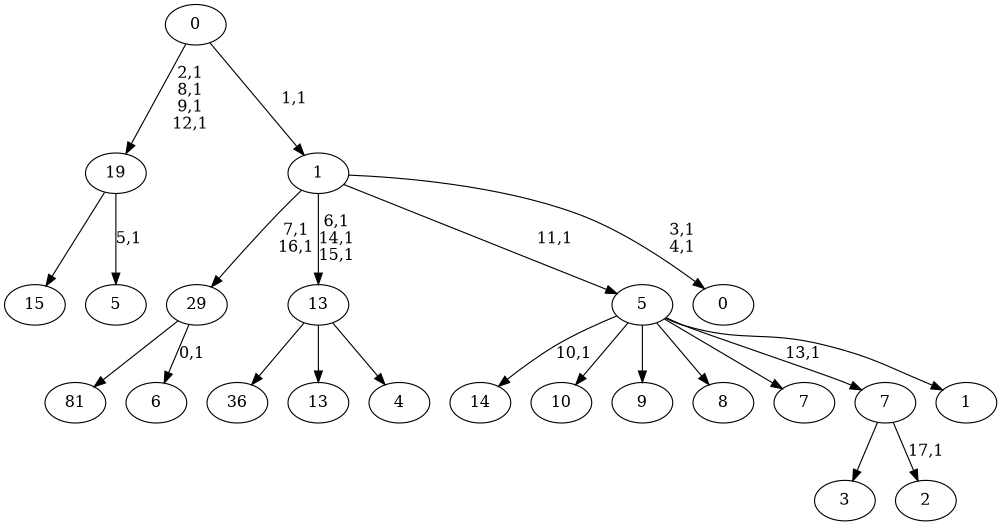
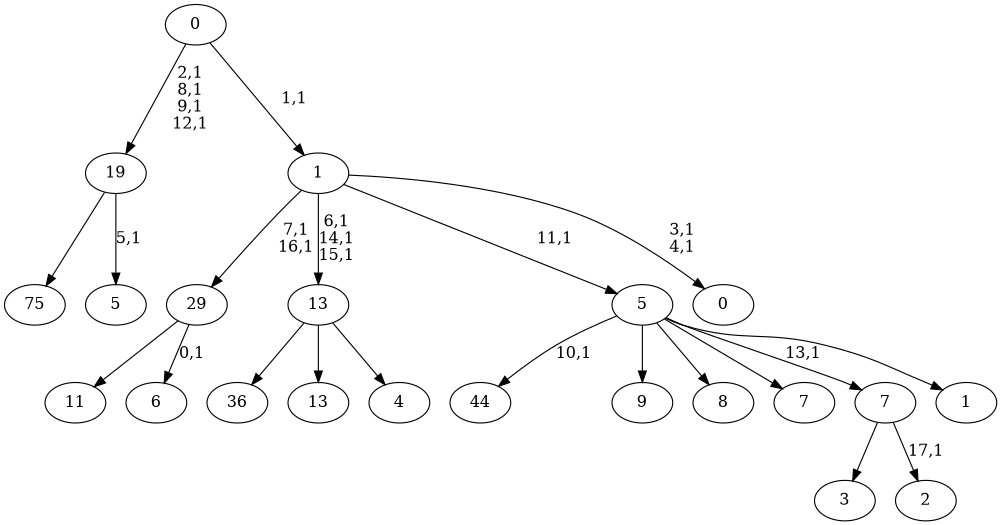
(35, 305) -> (35, 305)
(75, 403) -> (75, 403)
(480, 403) -> (480, 403)
(561, 403) -> none
